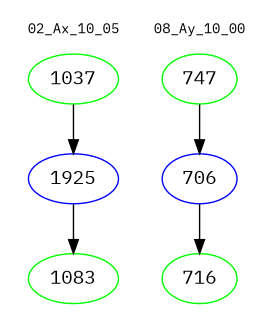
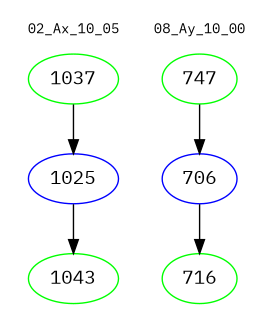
(73, 179) -> (73, 179)
(73, 279) -> (73, 279)
